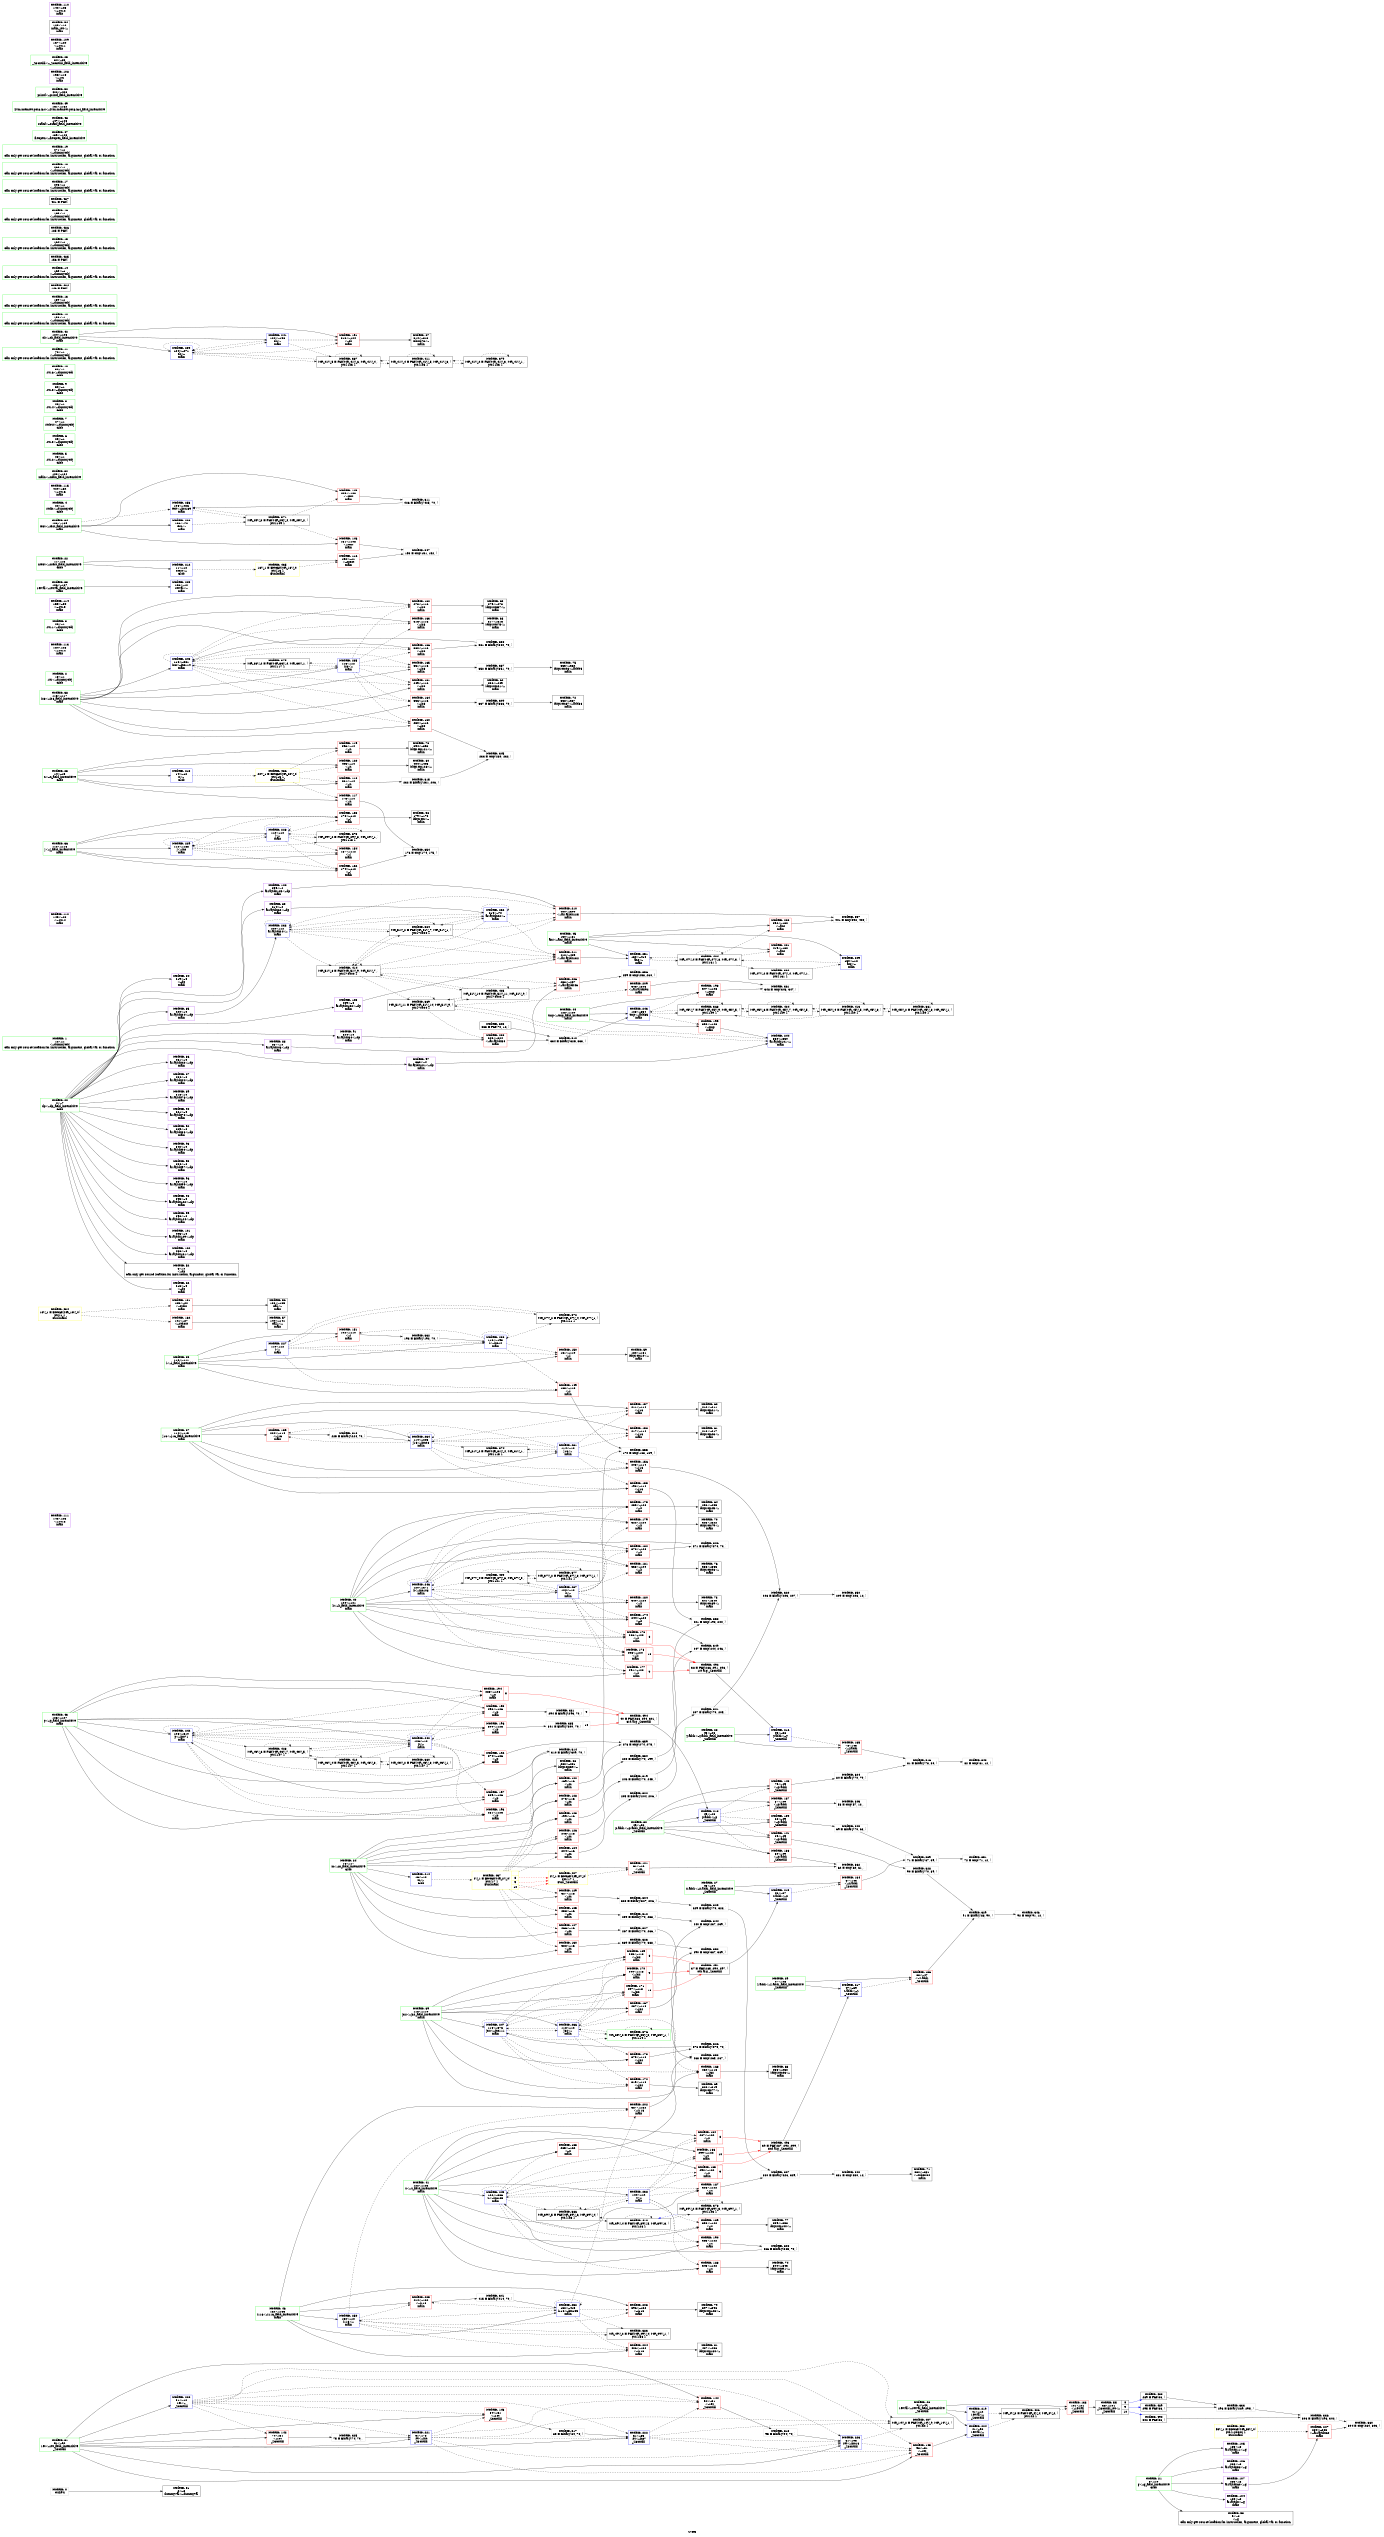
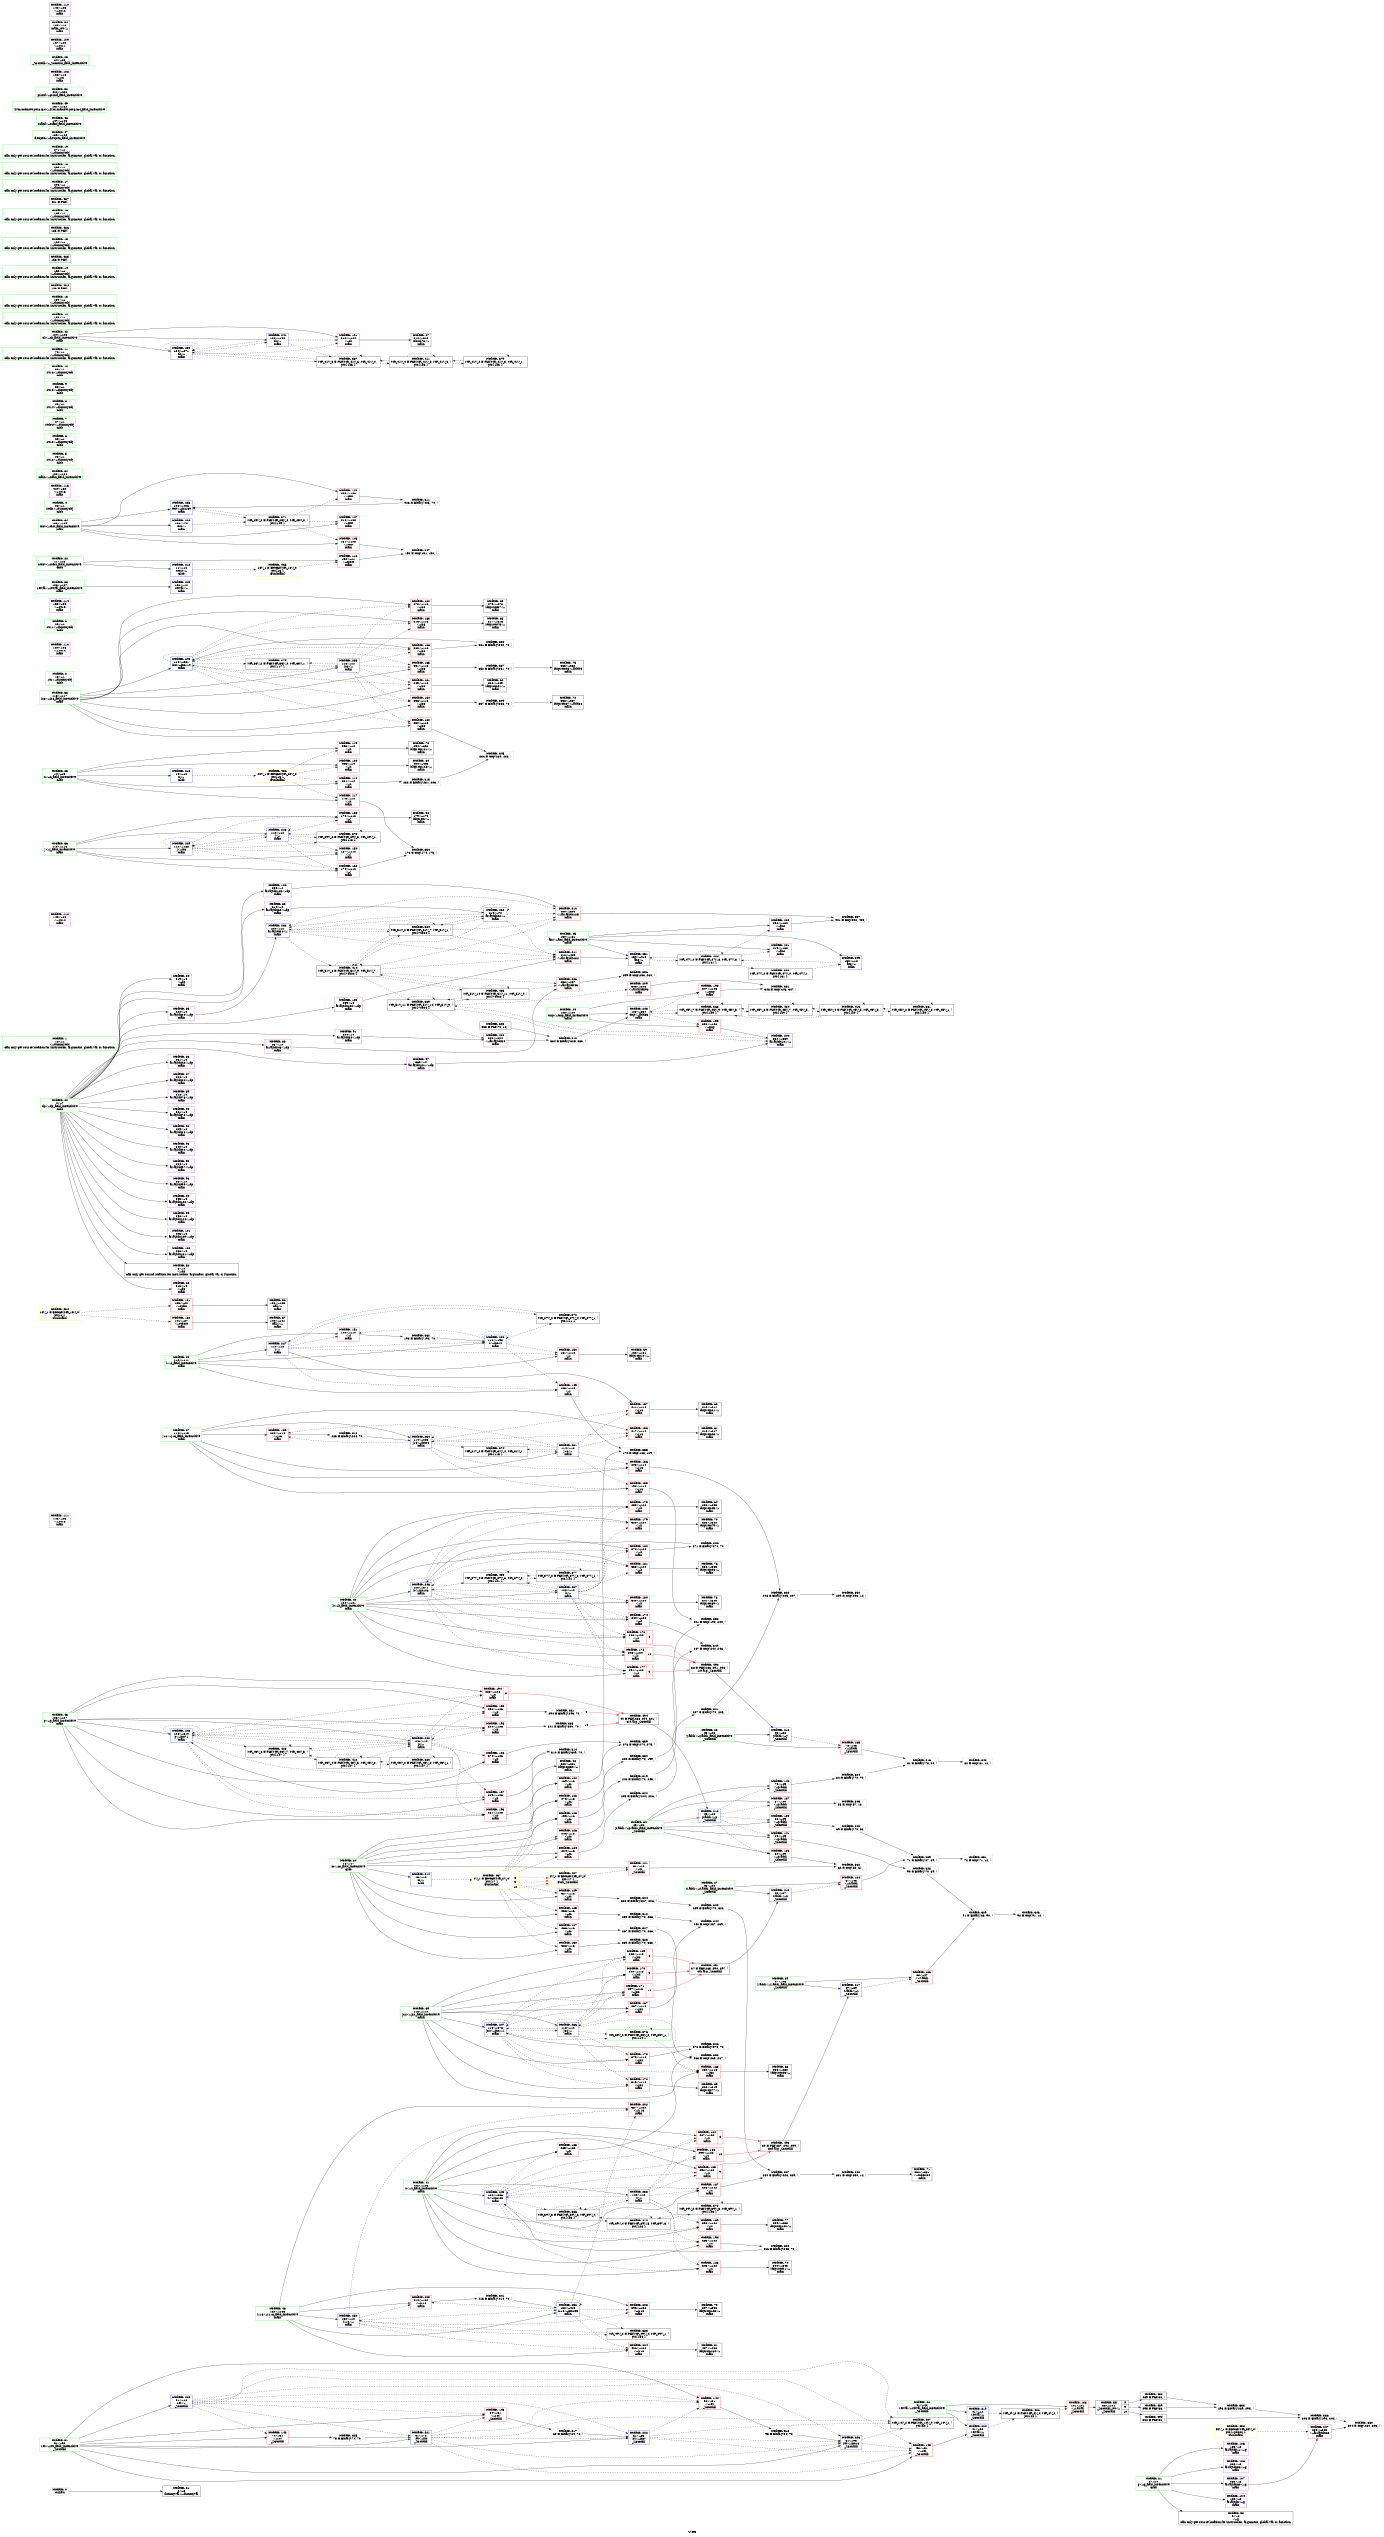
(125, 516) -> (125, 516)
none -> (348, 522)
(411, 1402) -> (461, 1377)
(680, 1821) -> (680, 1821)
(710, 1951) -> none
(594, 2030) -> (671, 2051)
(669, 2216) -> (669, 2216)
